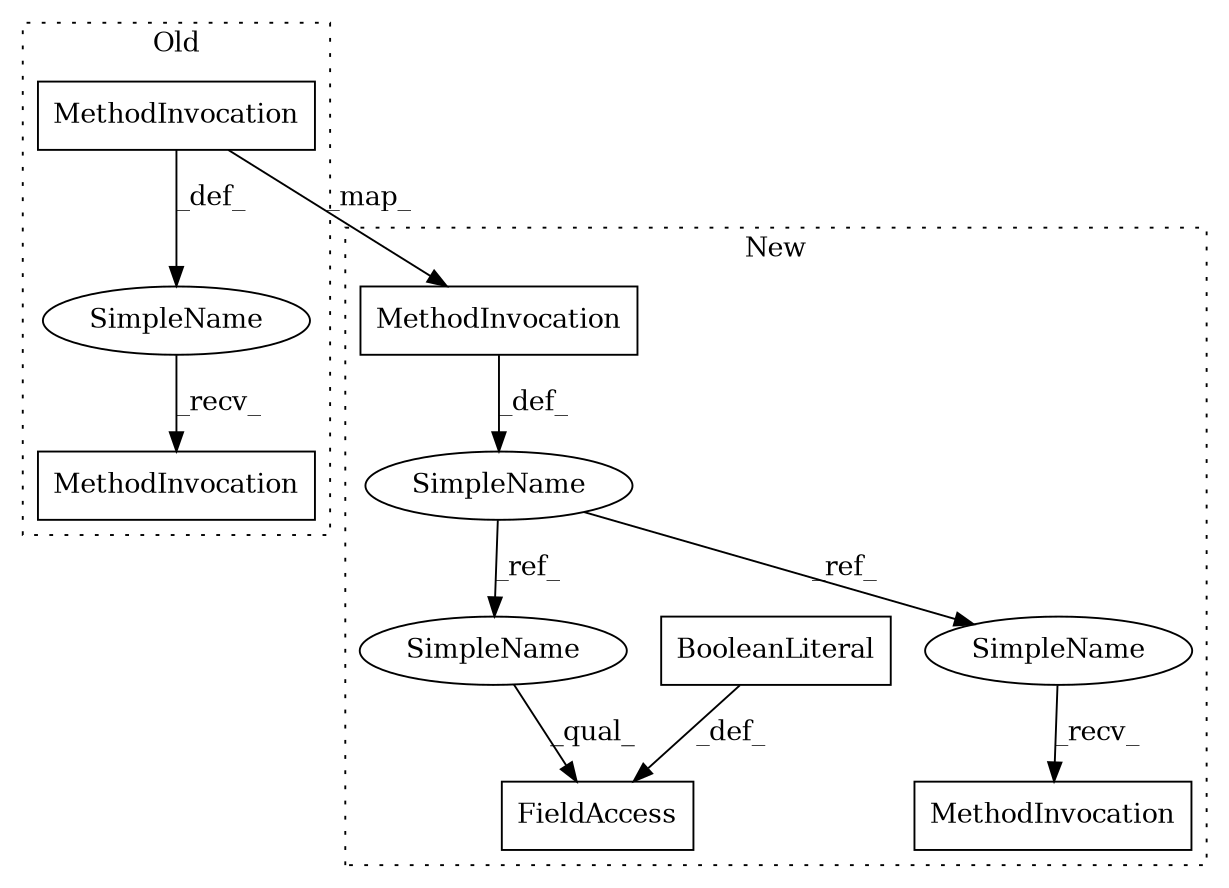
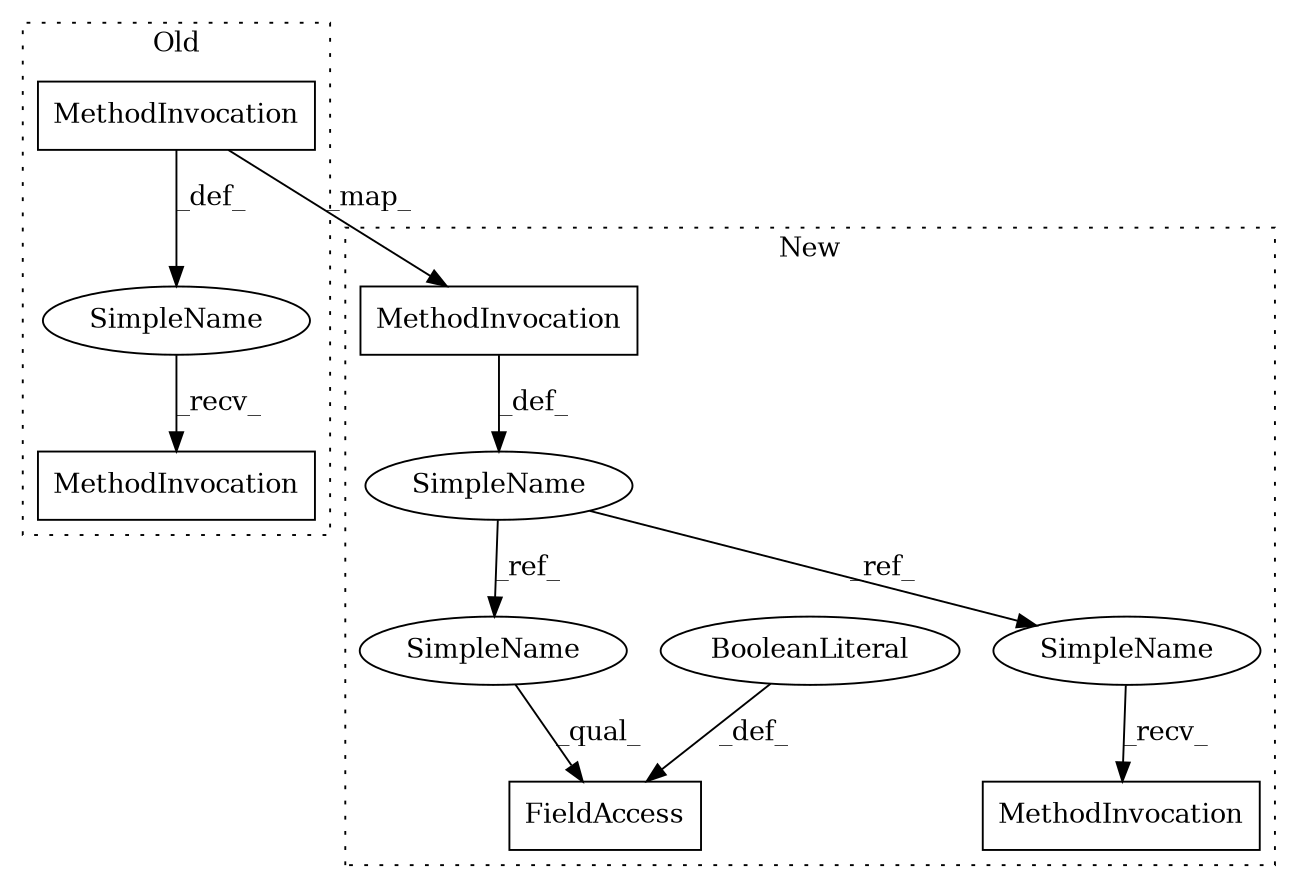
(776, 651) -> (810, 651)
